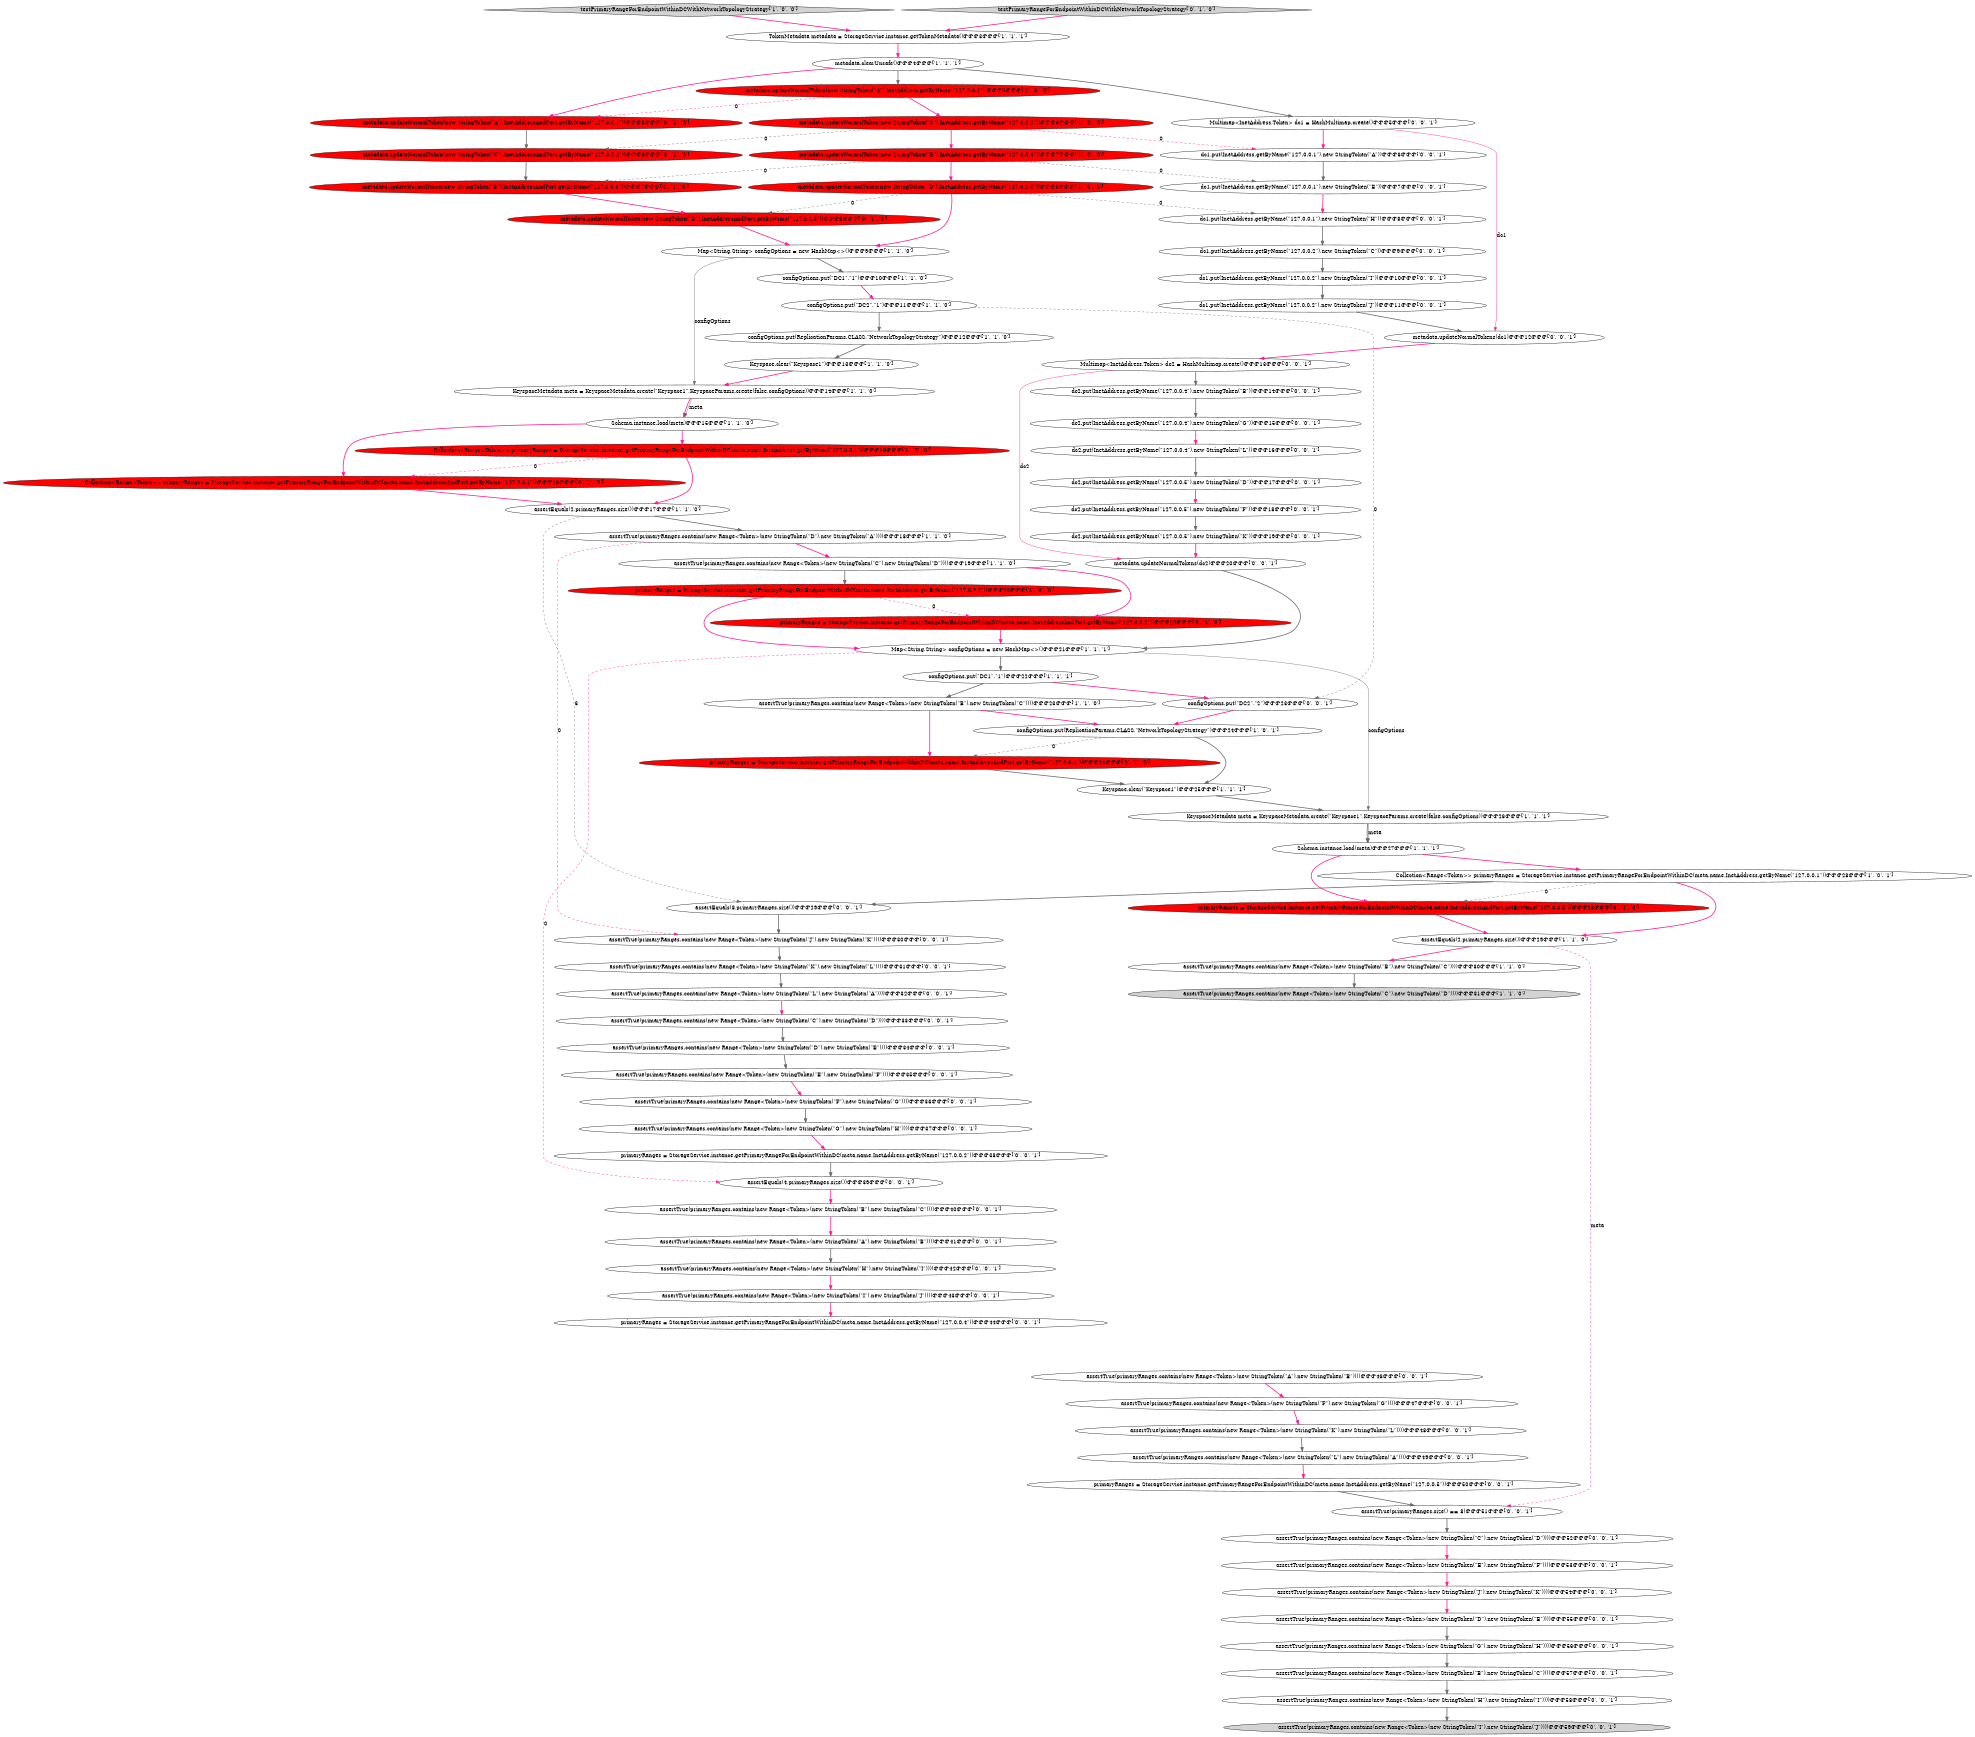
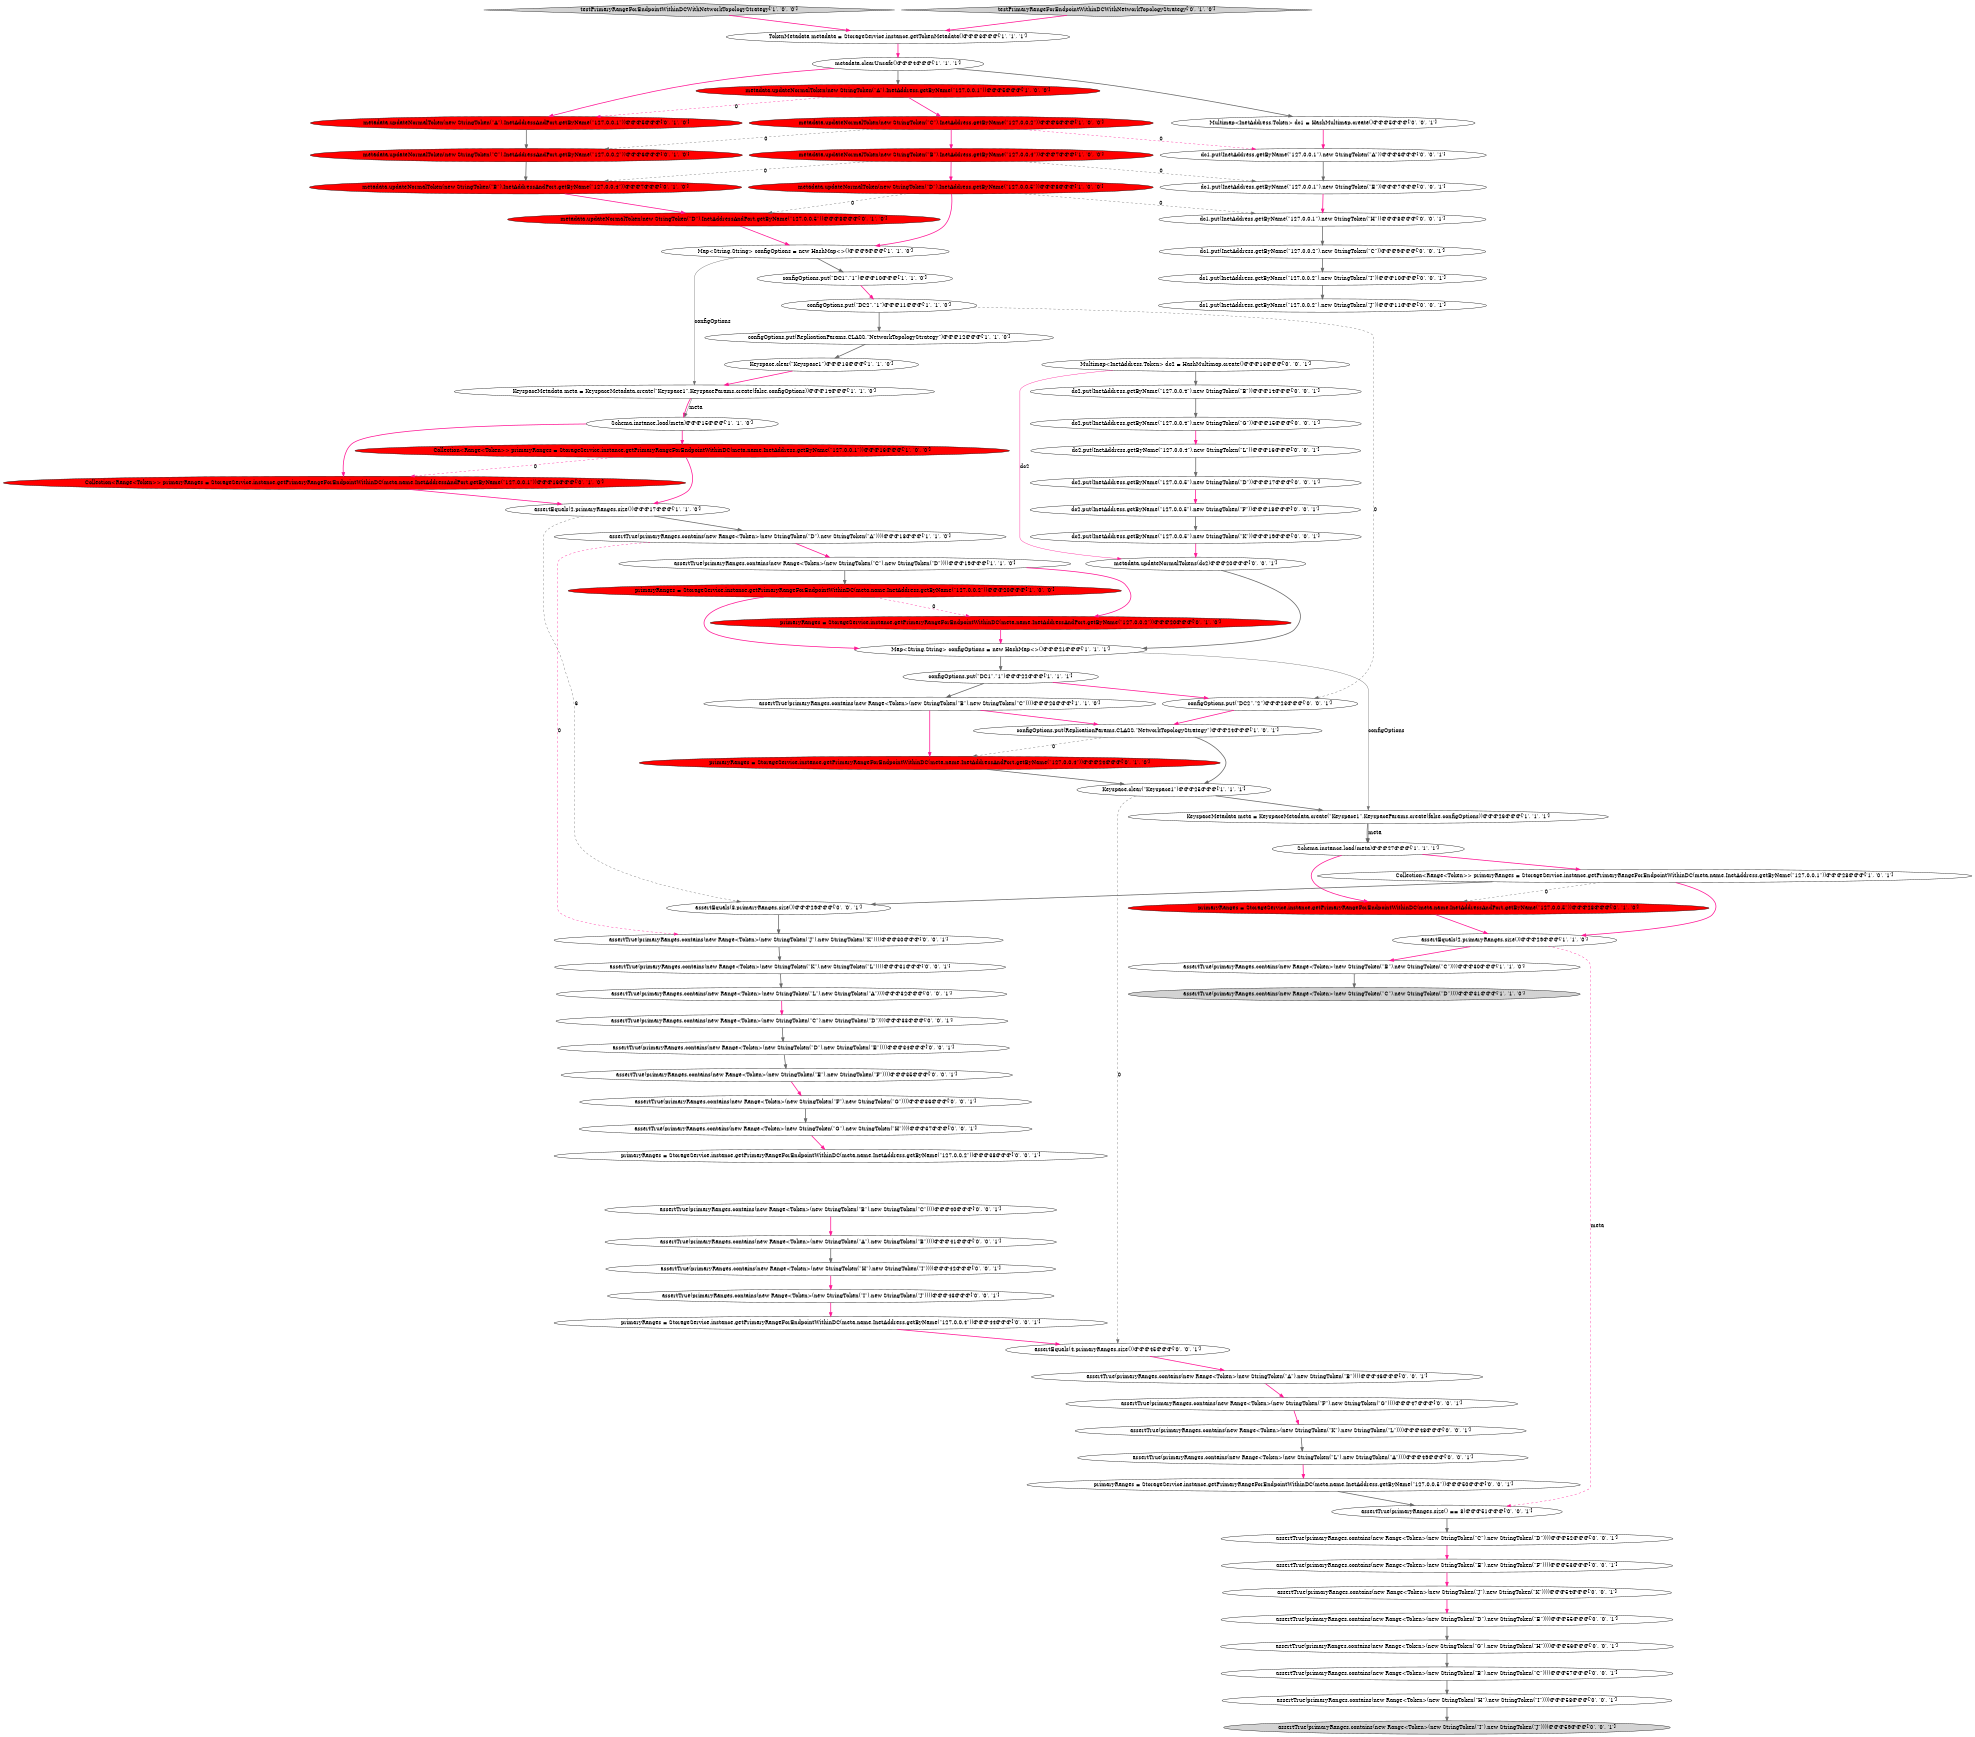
(1494, 338) -> none
(831, 1183) -> none
none -> (1118, 1350)
